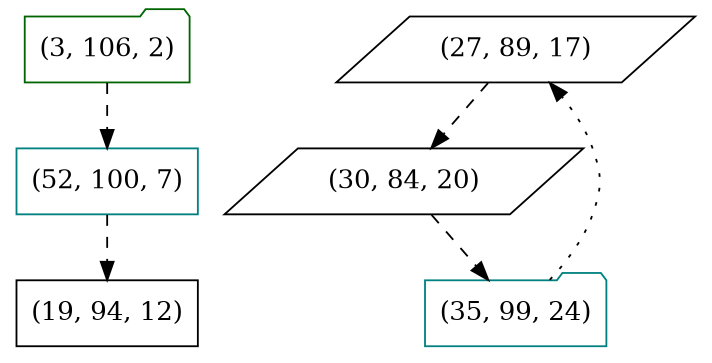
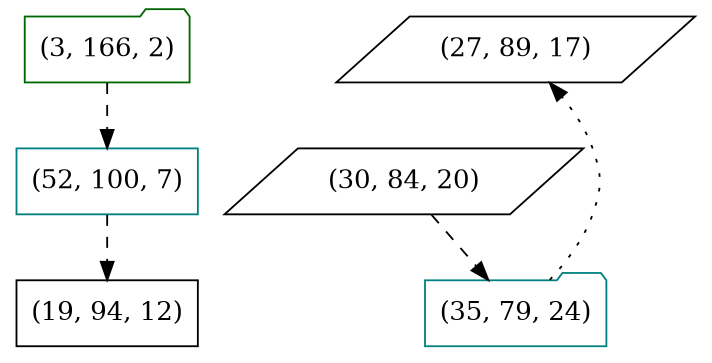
(107, 49) -> (107, 49)
(466, 108) -> none
(516, 313) -> (516, 313)
